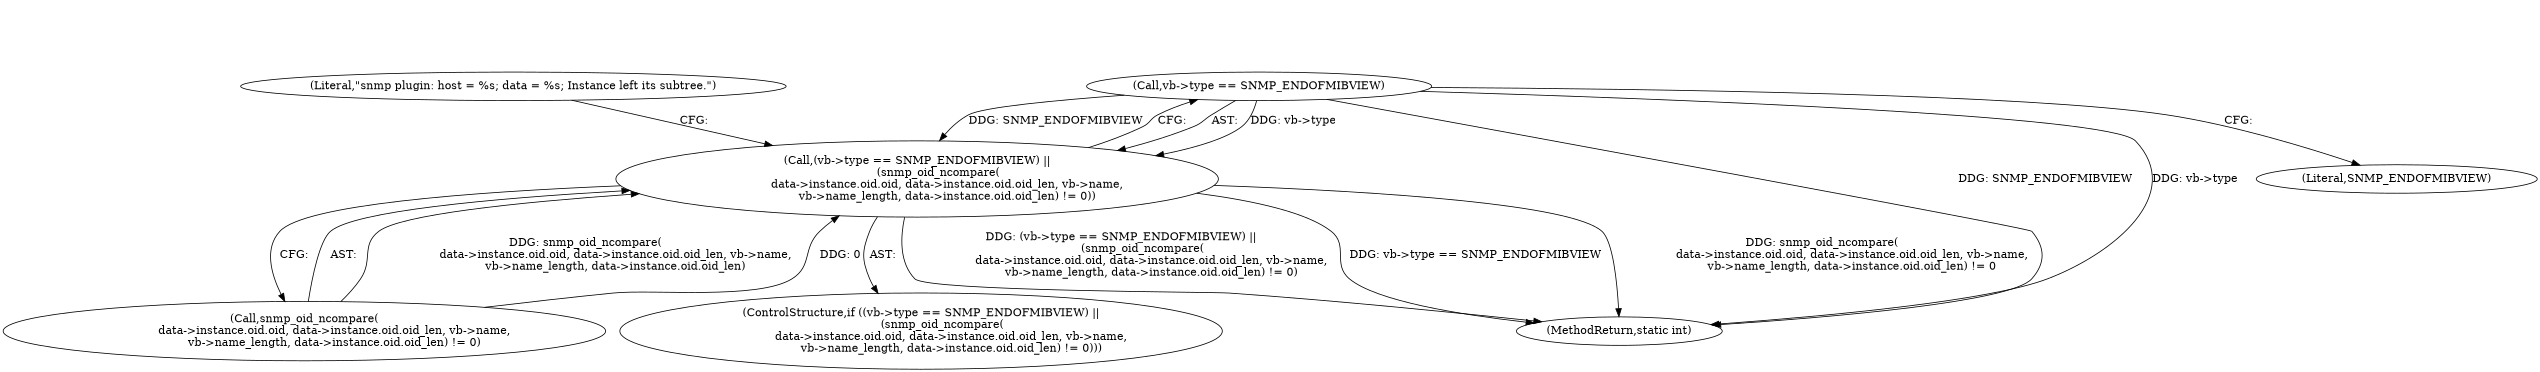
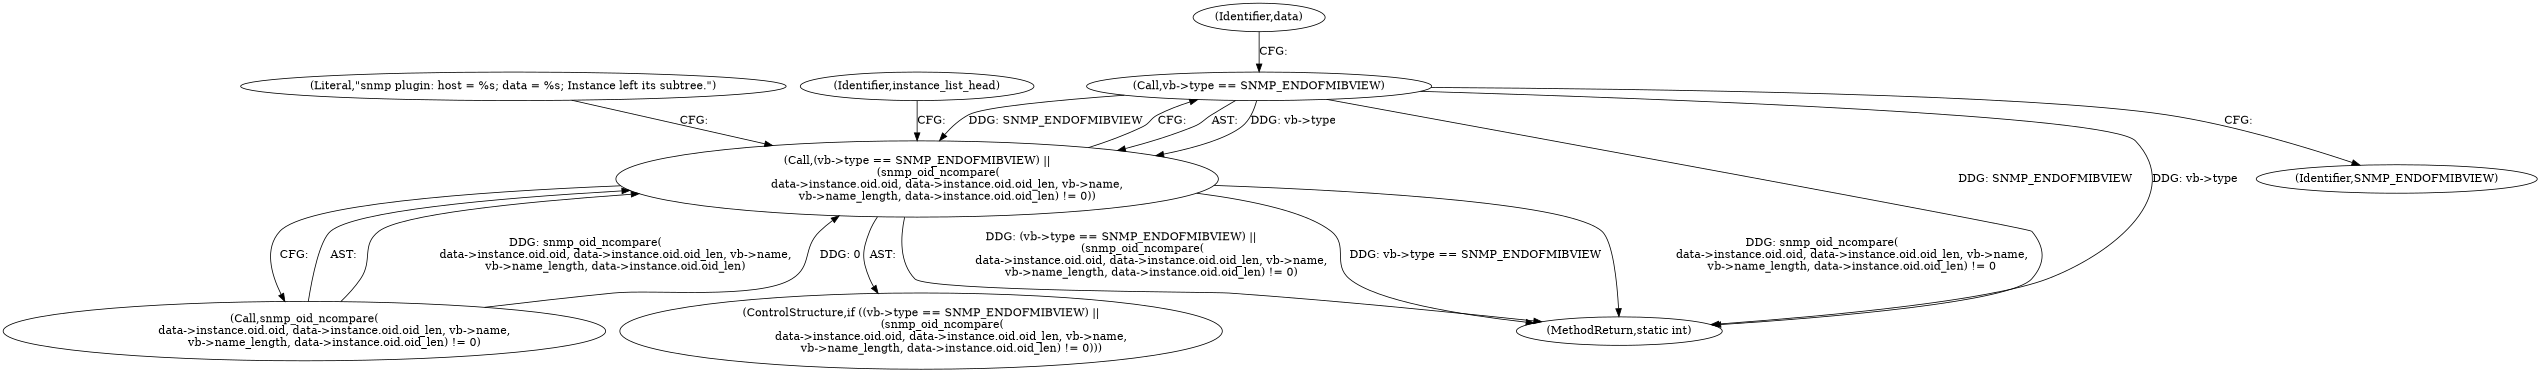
none -> (1259, 17)
none -> (917, 86)
(2397, 179) -> (2397, 179)
